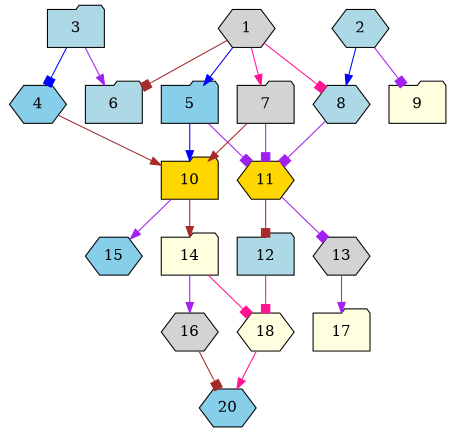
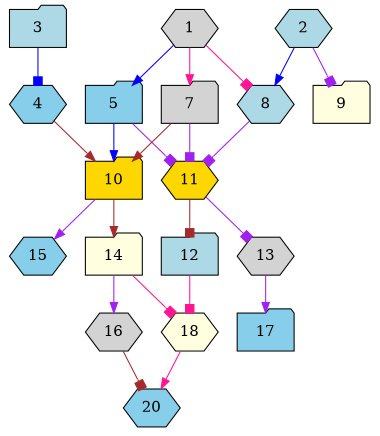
(114, 104) -> none
(342, 332) -> (266, 332)
